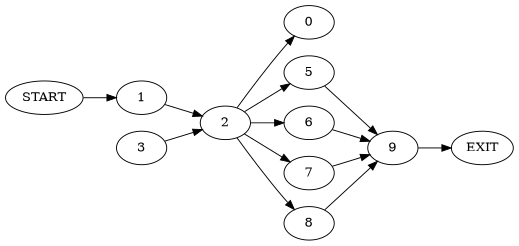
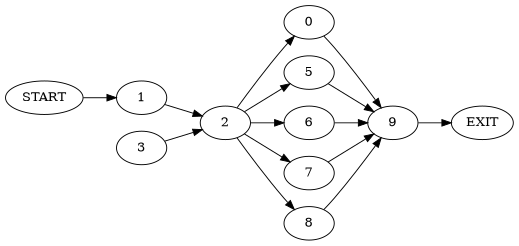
none -> (351, 67)
